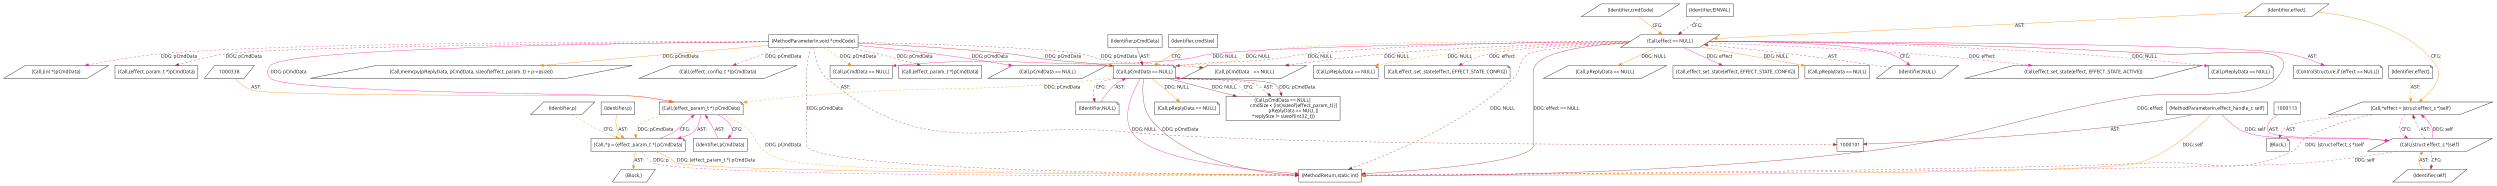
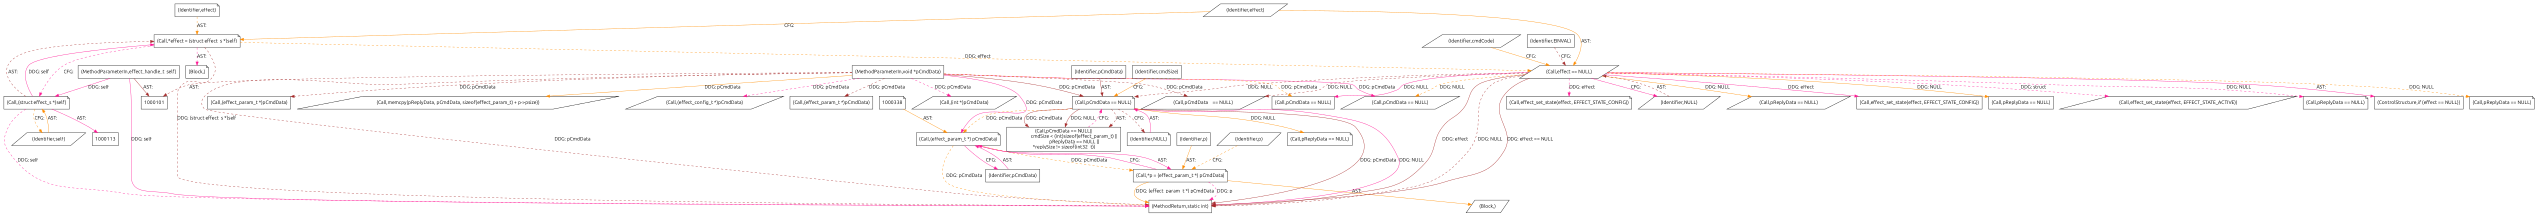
(813, 41) -> (898, 72)
(1982, 56) -> (2034, 87)
none -> (884, 57)
(229, 72) -> (892, 103)
(2338, 72) -> (2419, 103)
(2411, 108) -> (197, 41)
(2316, 138) -> (74, 119)
(2430, 145) -> (37, 103)
(2432, 158) -> (34, 120)
(1796, 174) -> (585, 203)
